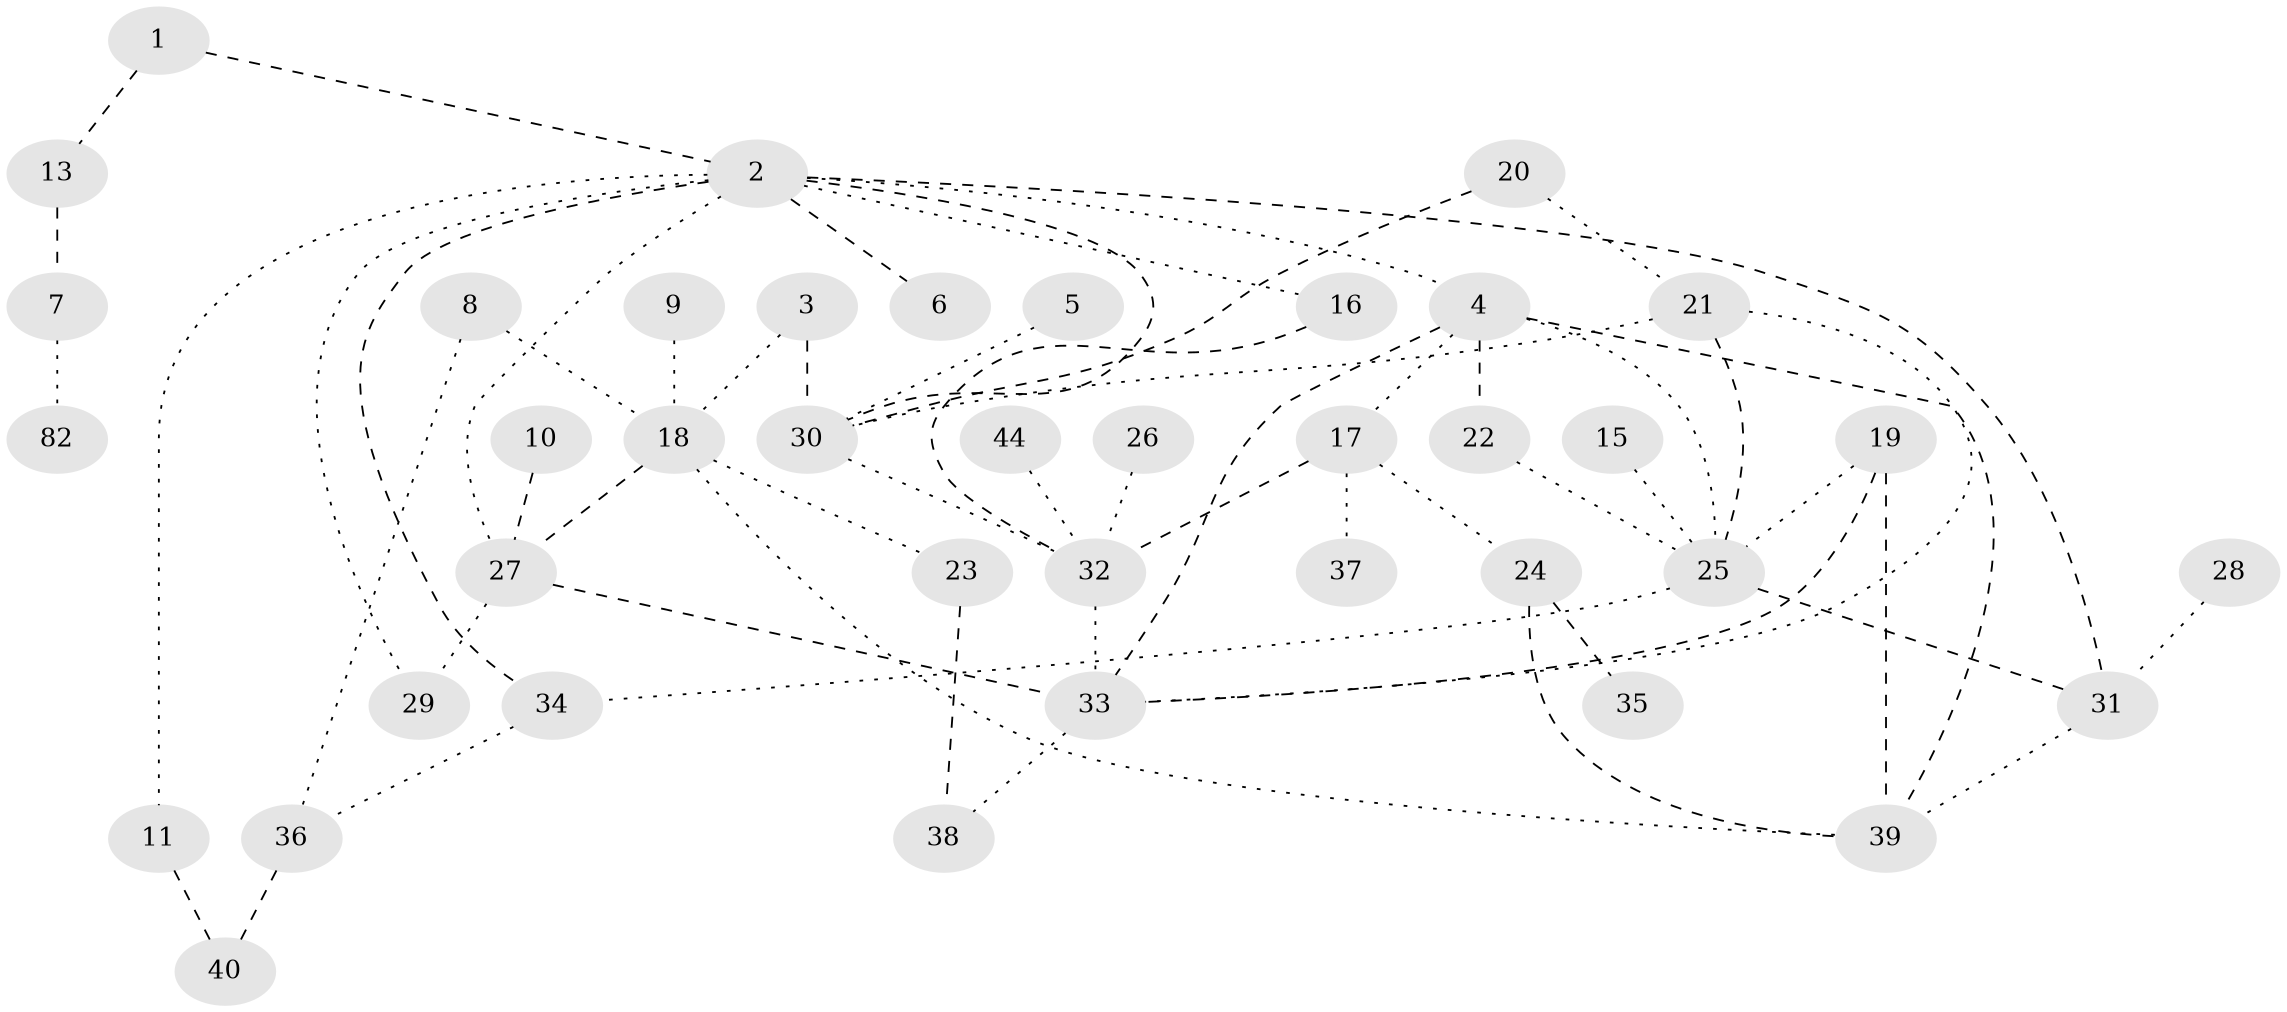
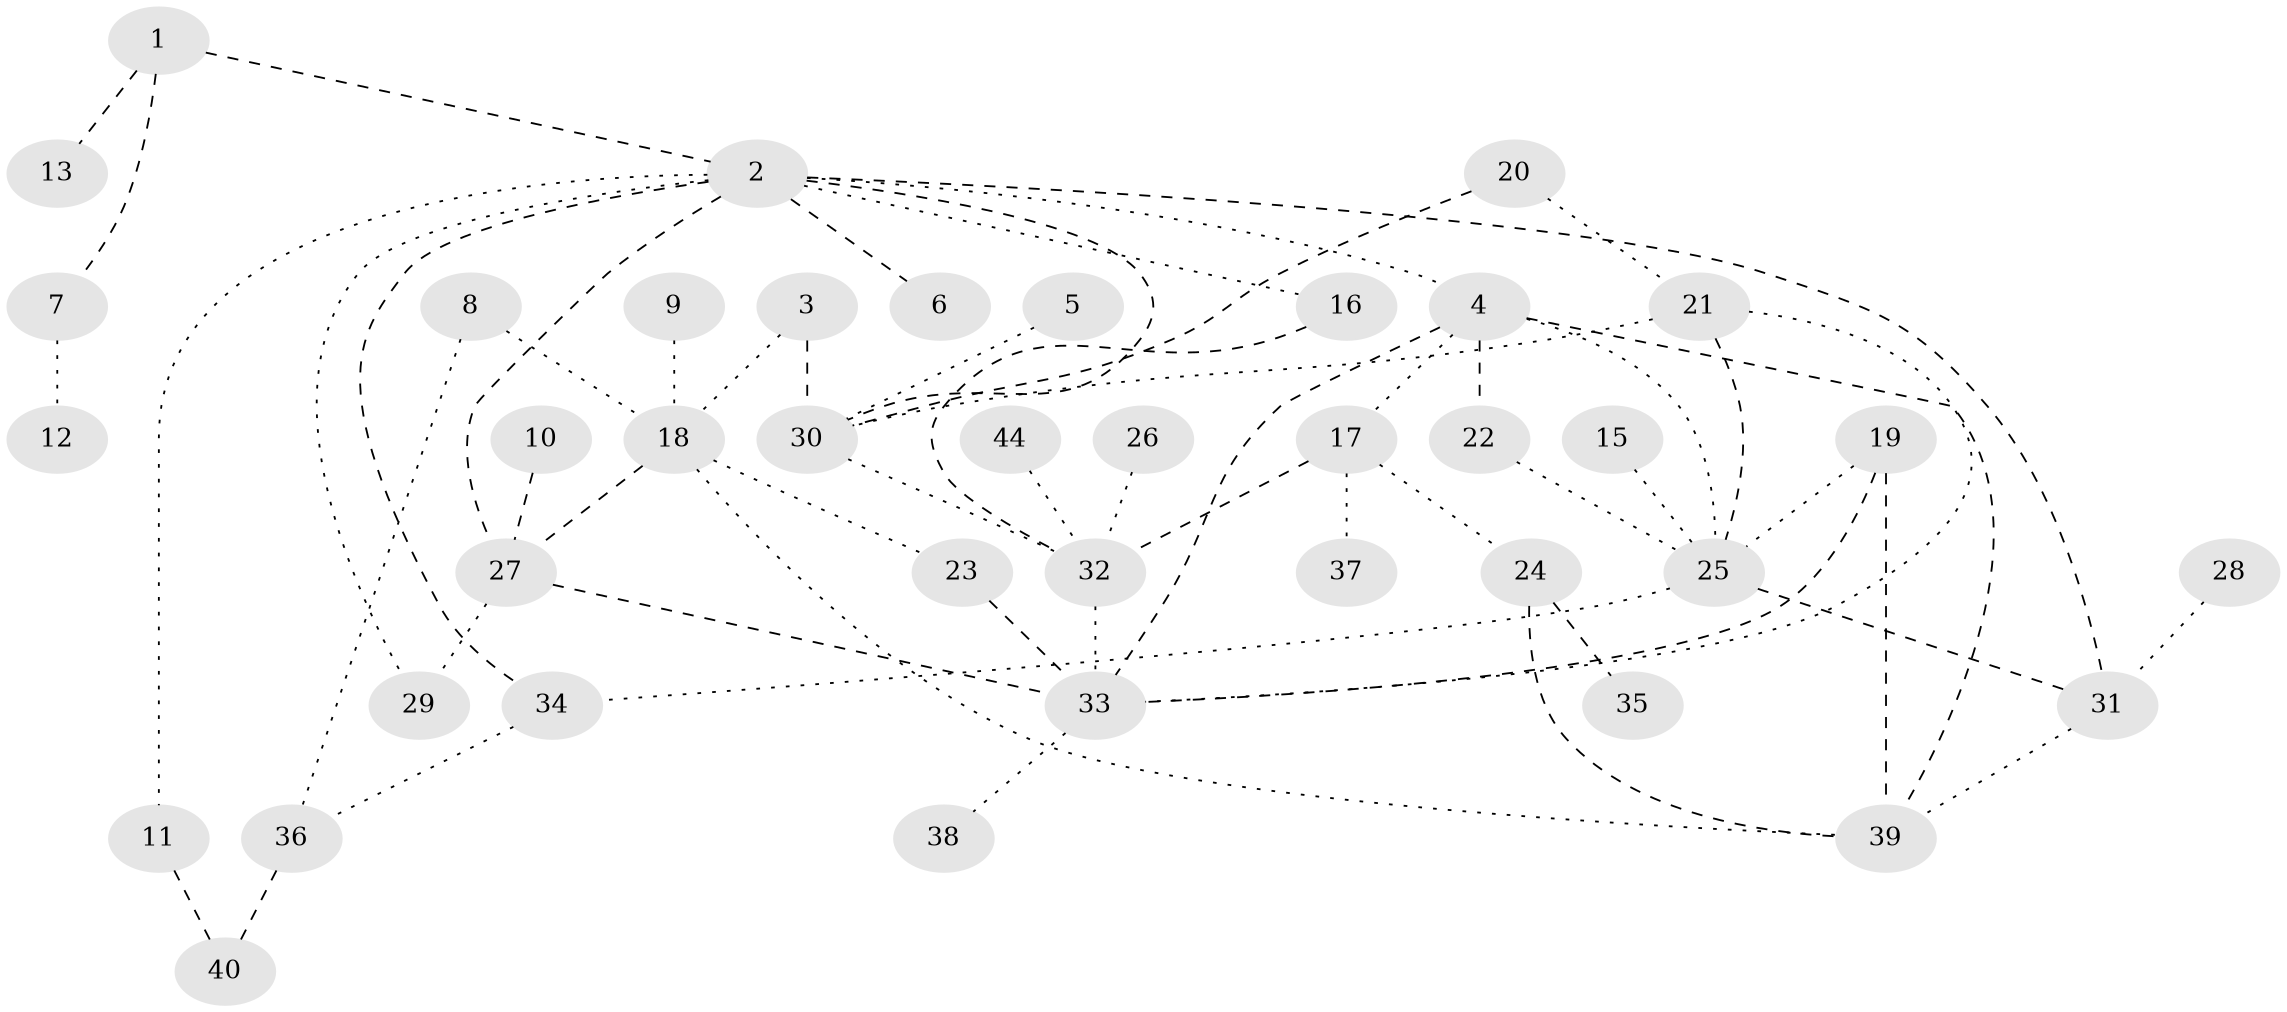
(57, 240) -> (133, 181)
(548, 331) -> (548, 331)
(57, 440) -> (57, 440)
(952, 716) -> (1029, 639)
